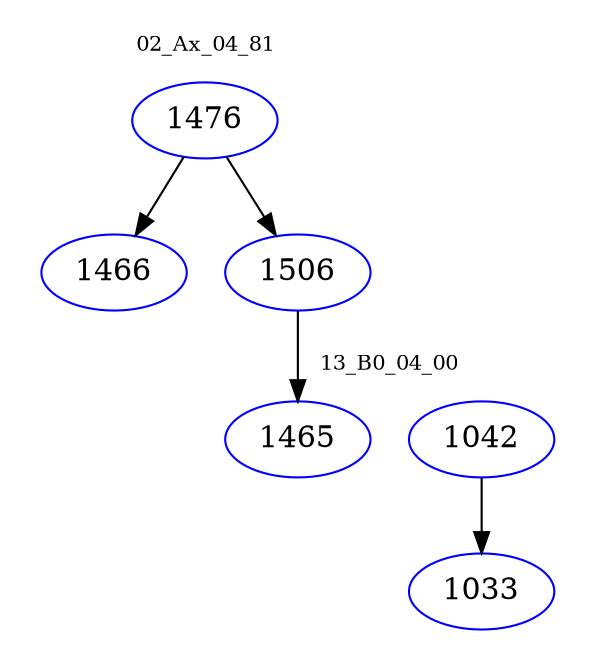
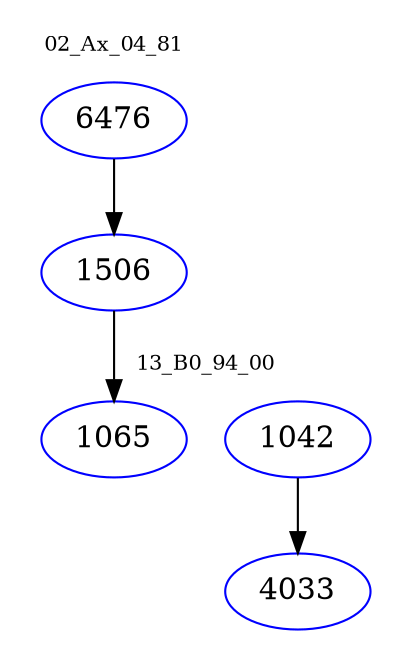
(205, 120) -> (114, 120)
(114, 273) -> none
(390, 364) -> (206, 364)
(298, 439) -> (114, 439)
(482, 592) -> (298, 592)
